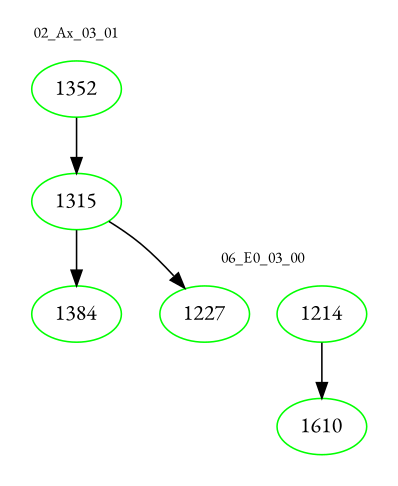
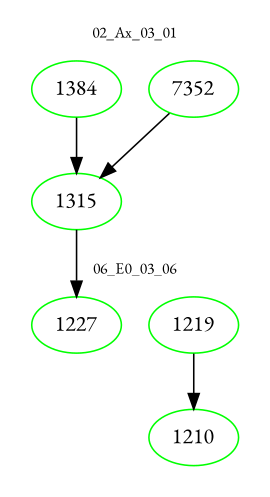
(77, 89) -> (194, 89)
(77, 250) -> (77, 138)
(263, 259) -> (135, 270)
(322, 314) -> (194, 325)
(322, 427) -> (194, 438)
